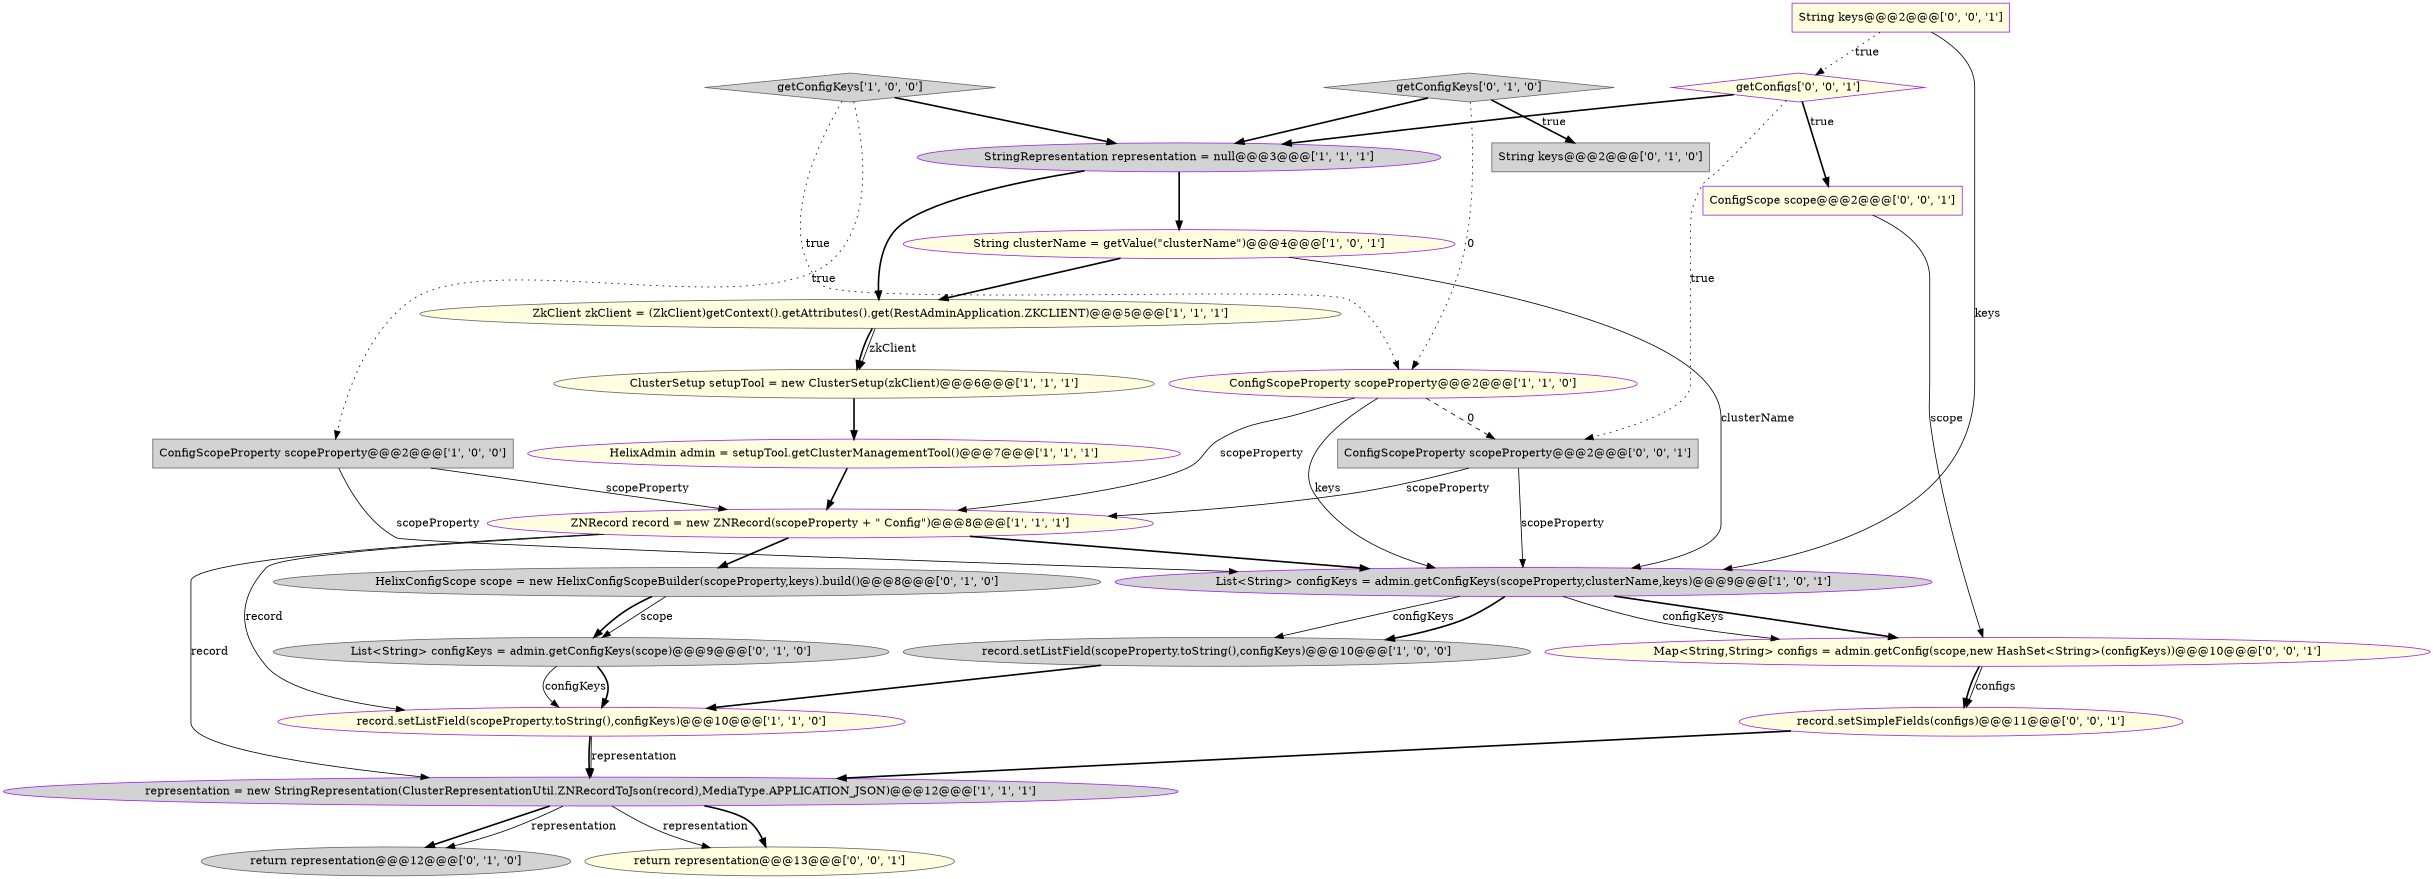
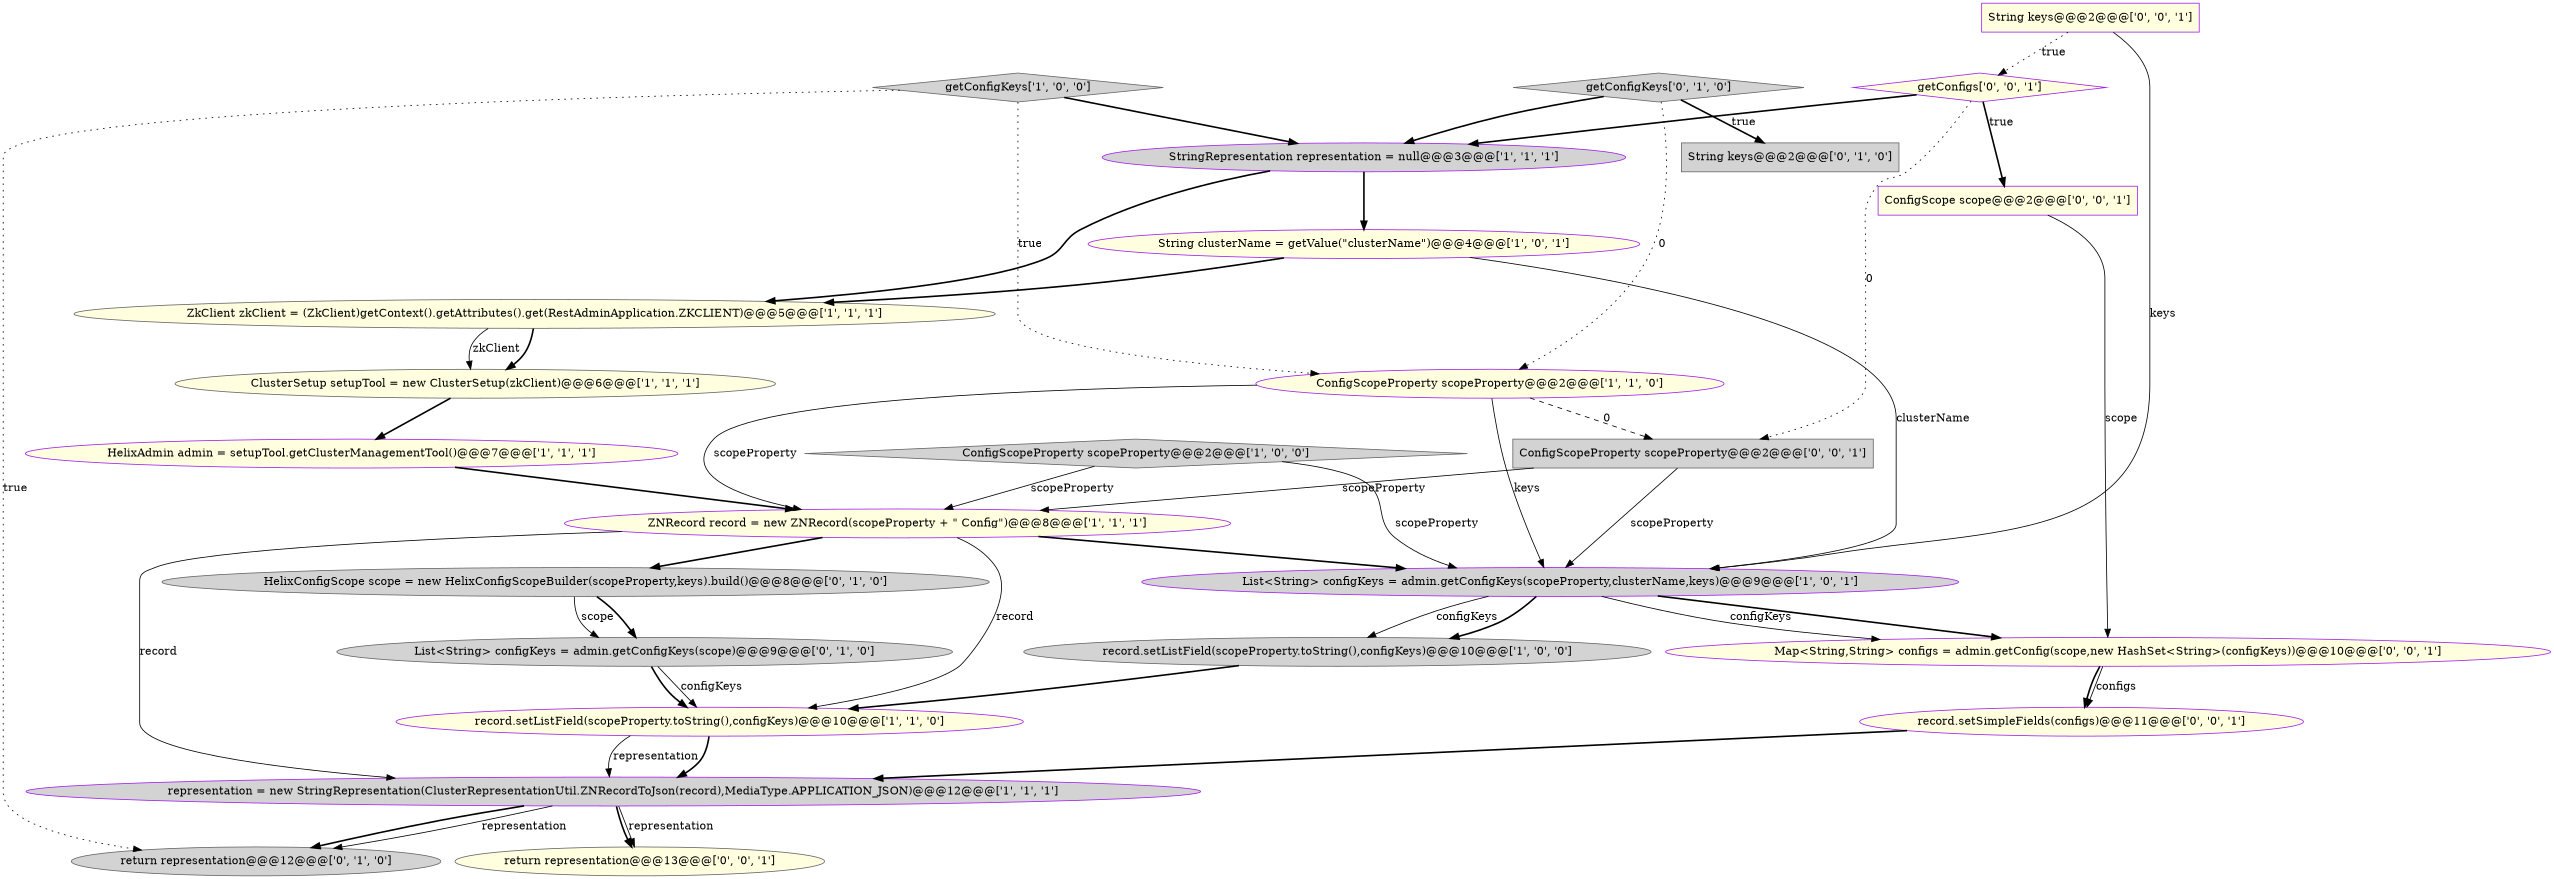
(1703, 279) -> (1870, 279)
(629, 284) -> (58, 136)
(333, 454) -> (1136, 454)
